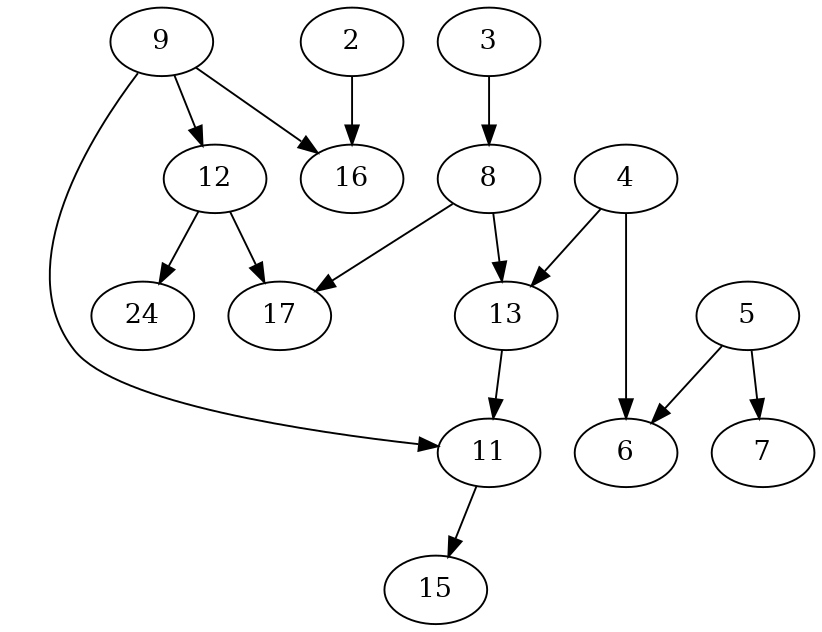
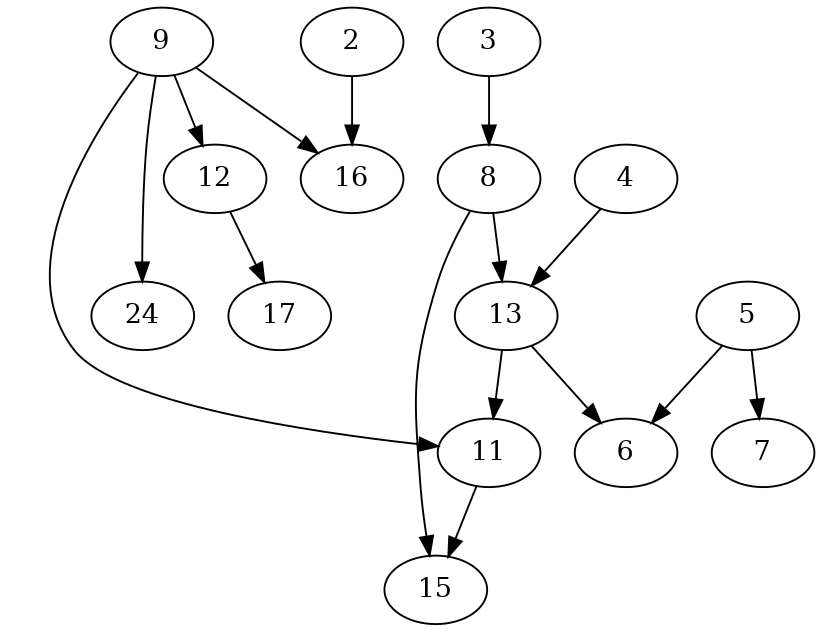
(184, 239) -> (145, 169)
(392, 242) -> (418, 369)
(626, 306) -> (560, 377)
